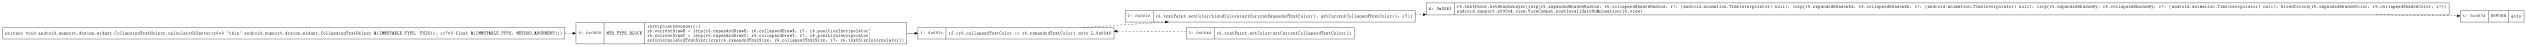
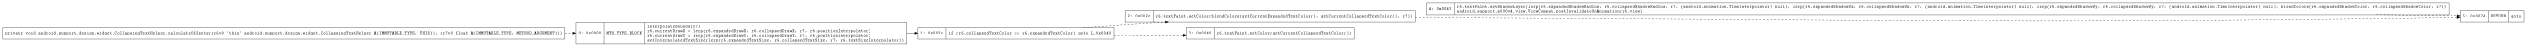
(1419, 15) -> (1936, 21)
(1152, 31) -> (1149, 35)
